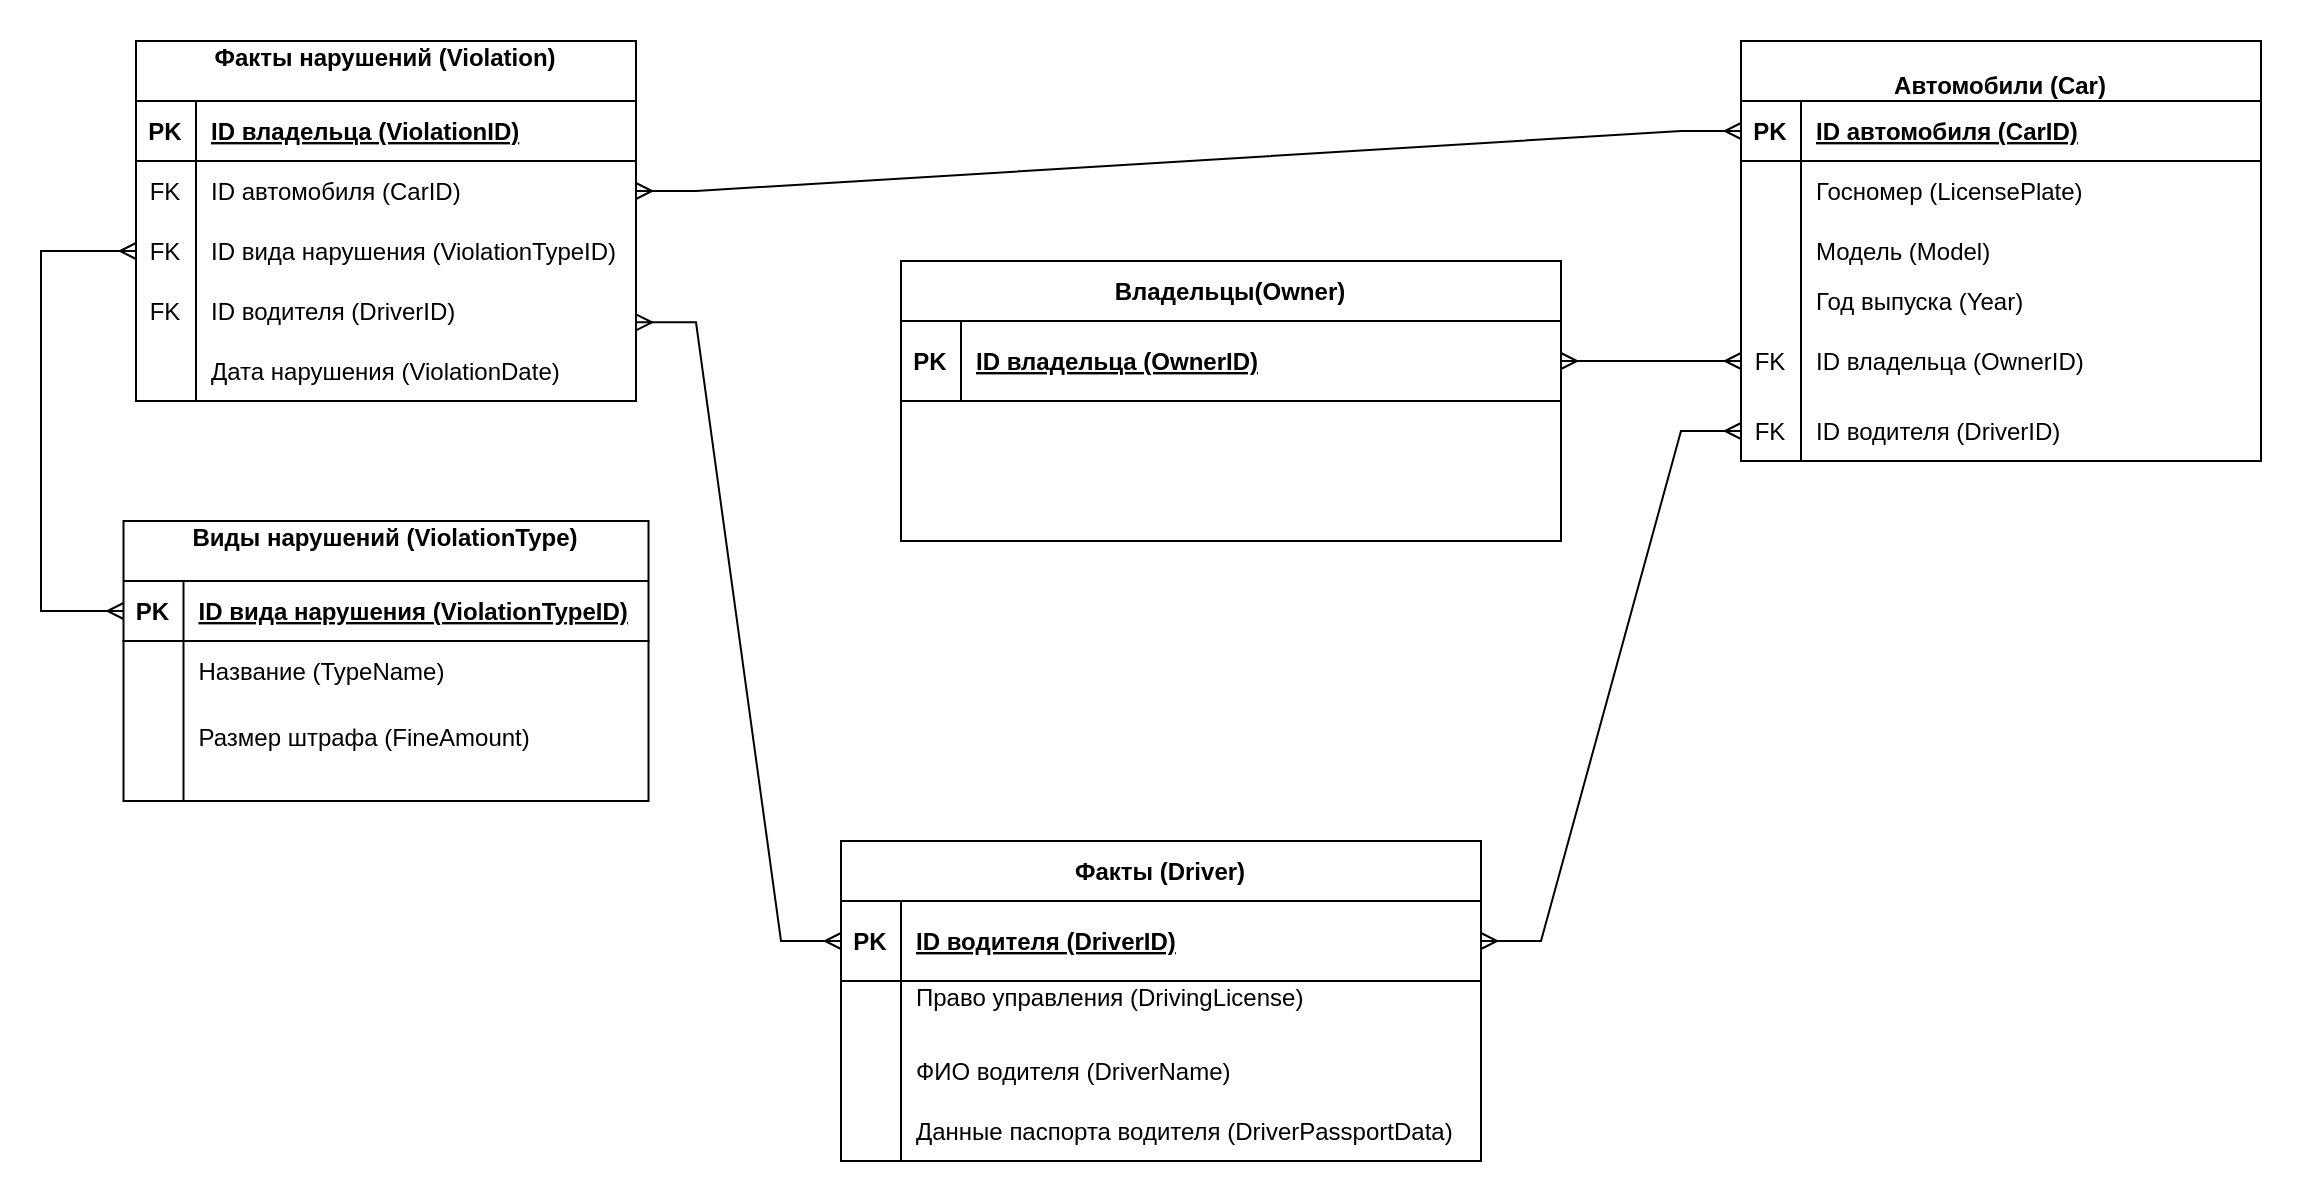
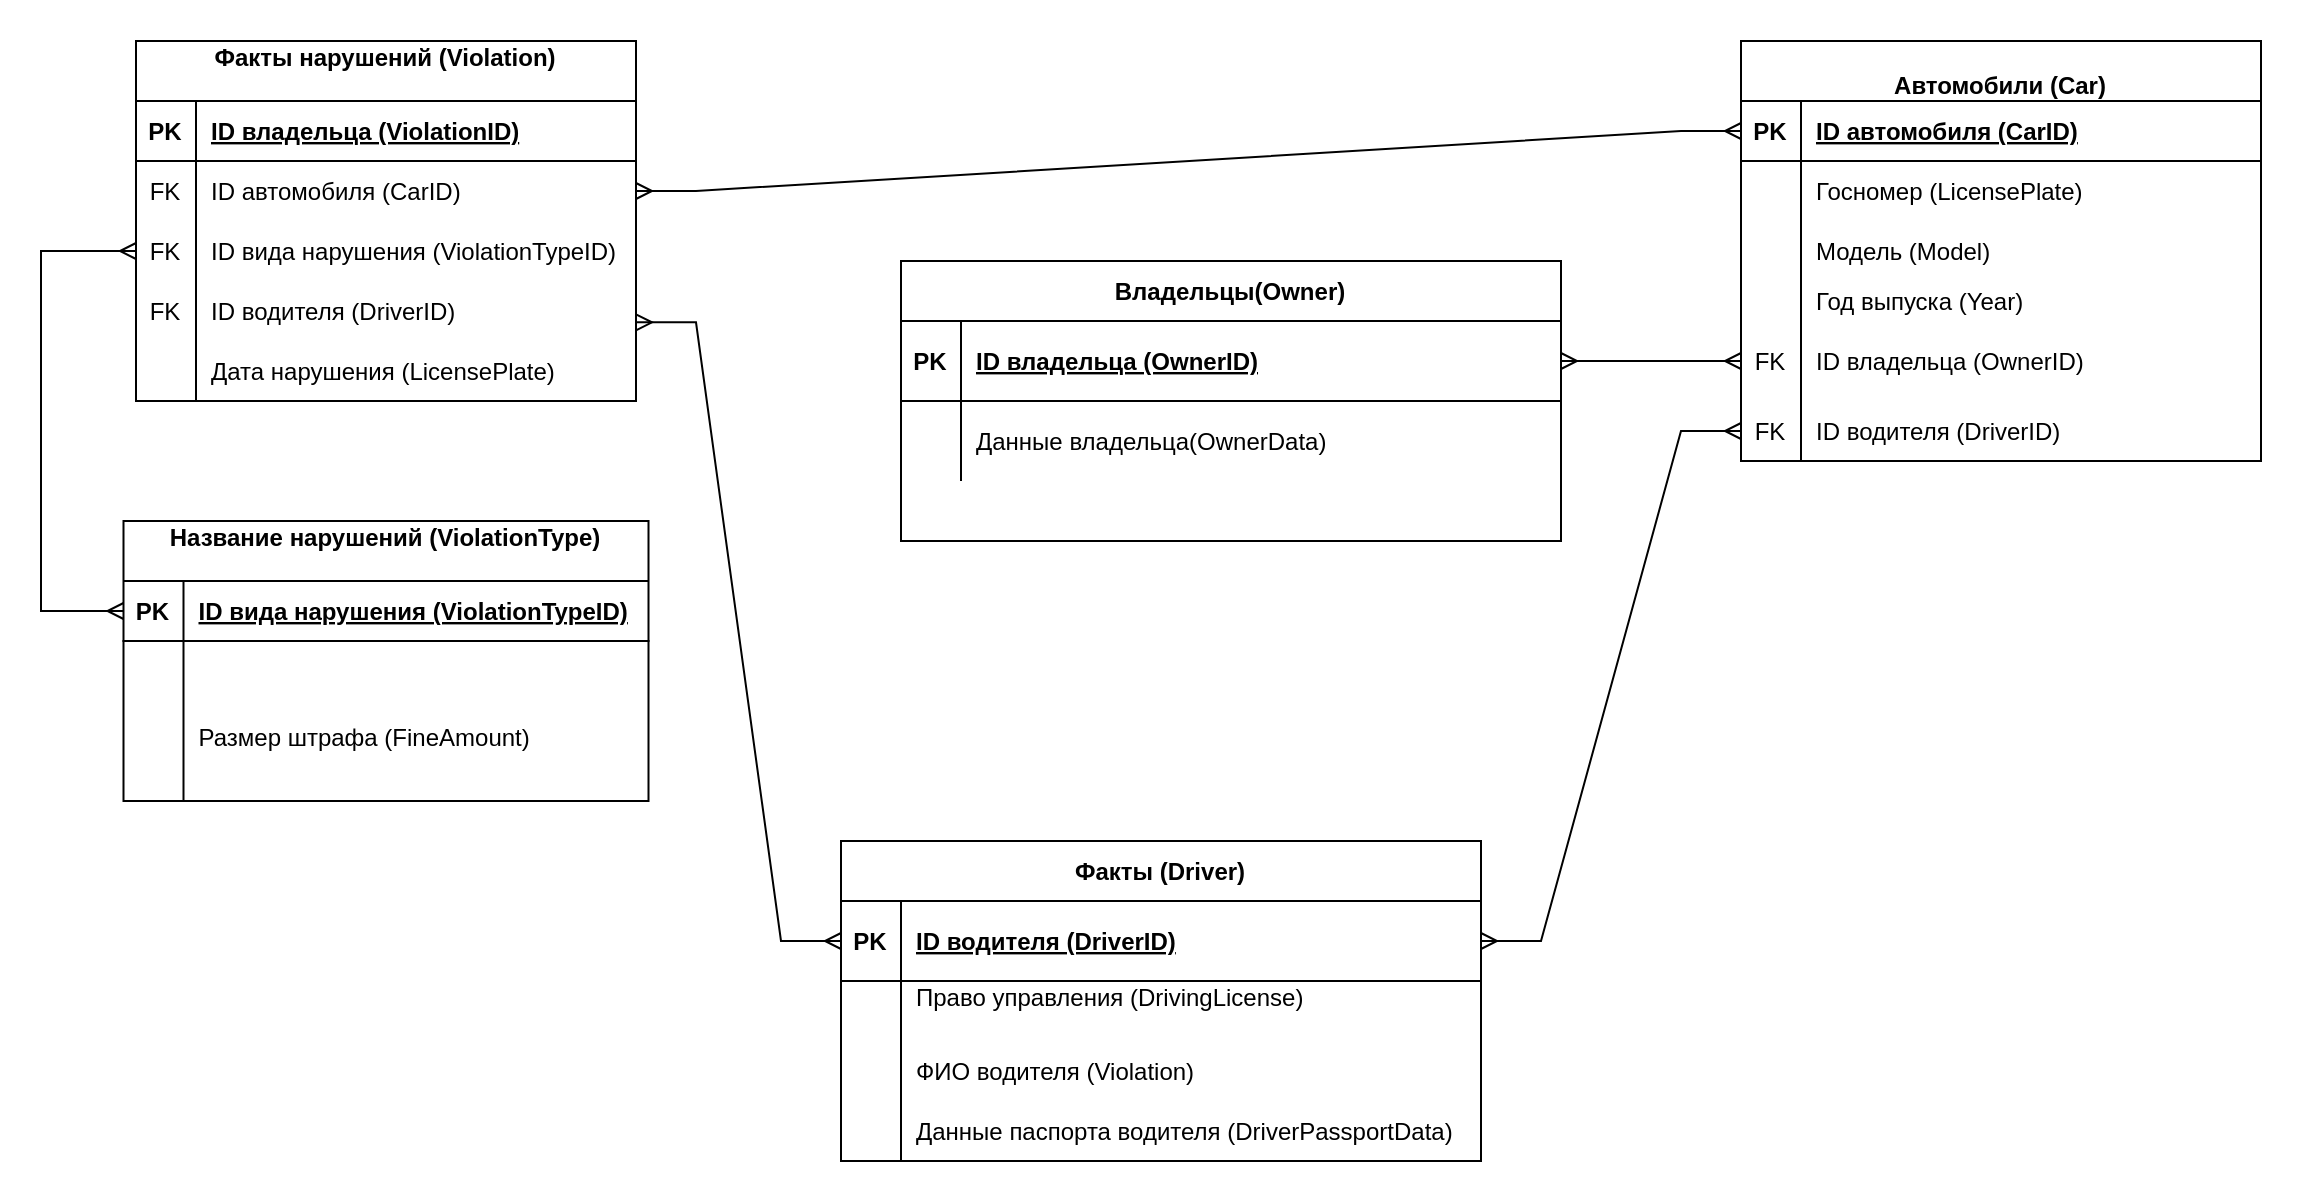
(397, 372) -> (393, 372)
none -> (1261, 441)
(385, 538) -> (385, 538)
(416, 671) -> none
(1075, 1072) -> (1062, 1072)
